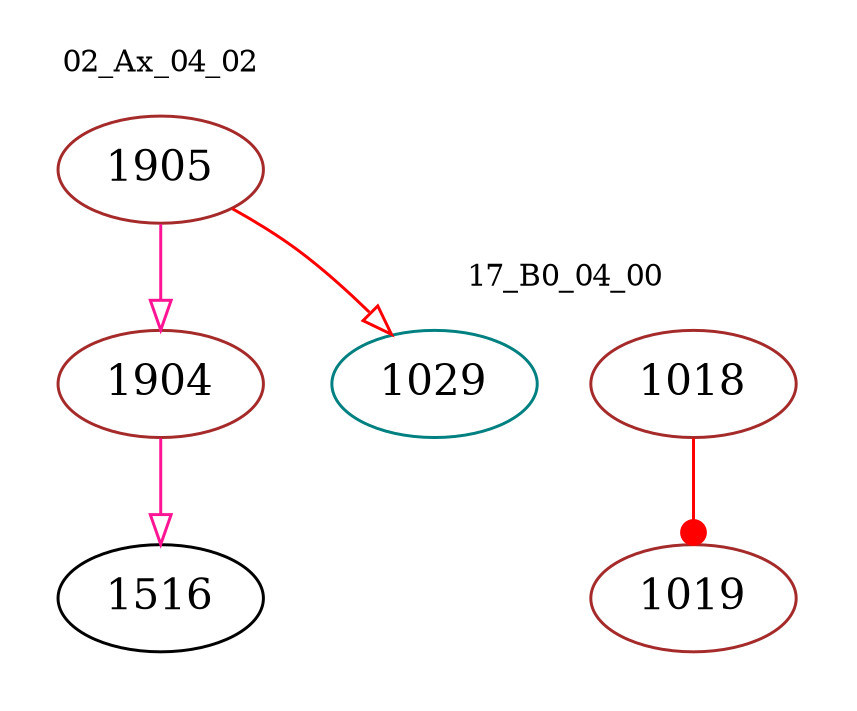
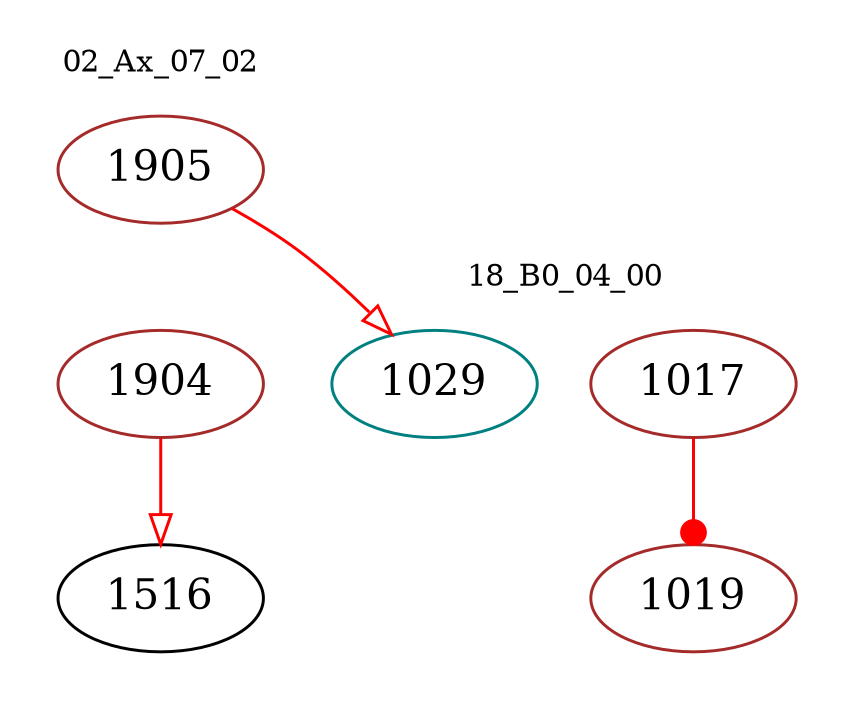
(161, 64) -> (161, 64)
(161, 262) -> none
(566, 278) -> (566, 278)
(693, 384) -> (693, 384)
(161, 477) -> (161, 477)
